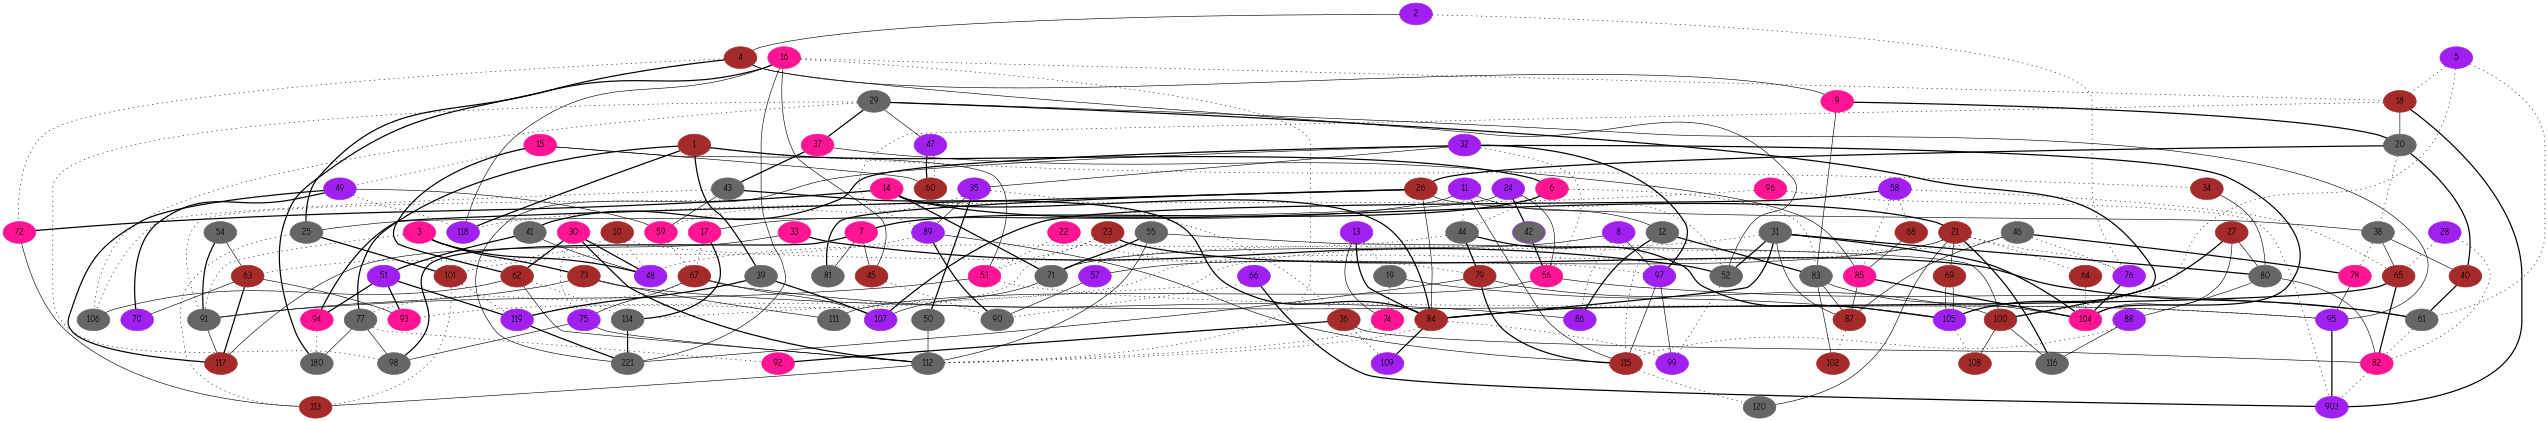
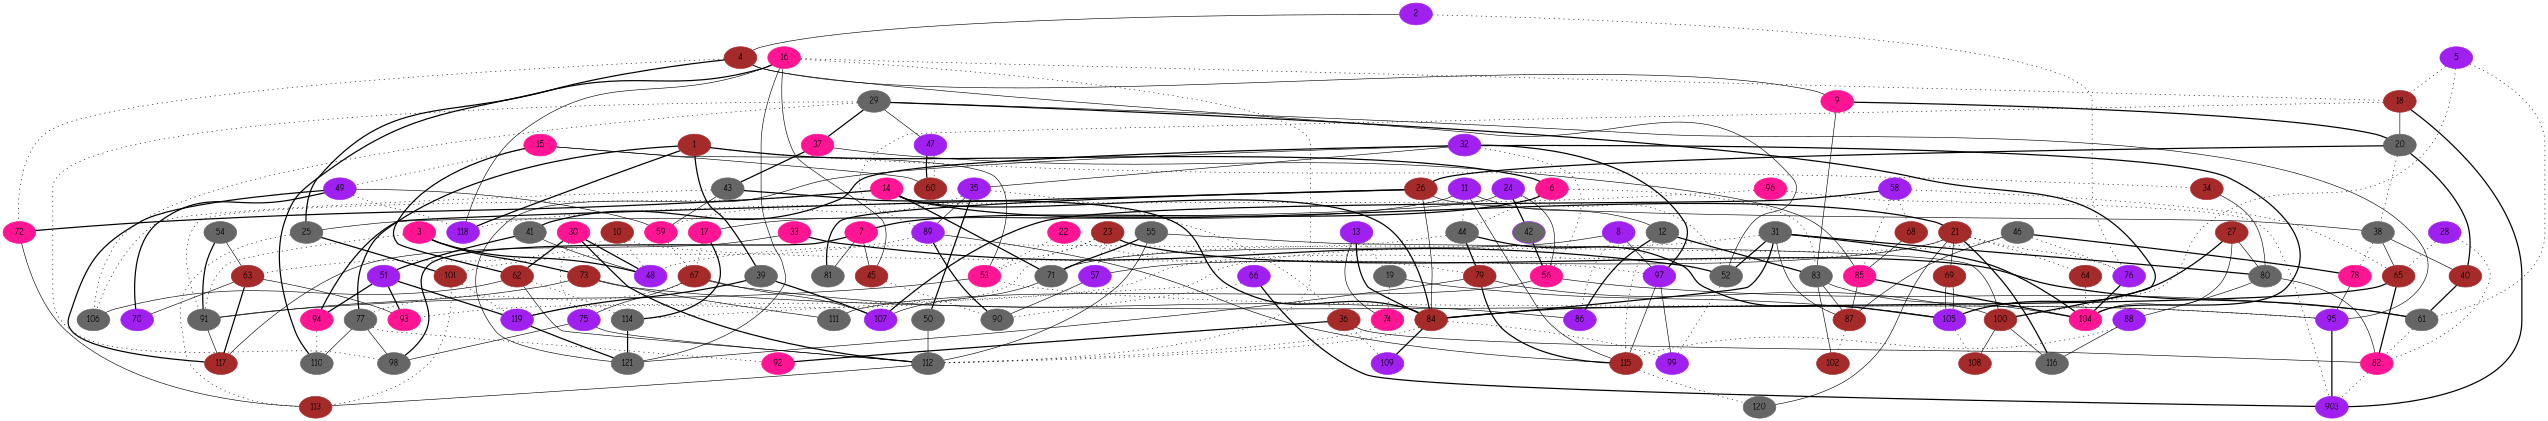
(317, 364) -> (317, 364)
(628, 364) -> (628, 364)
